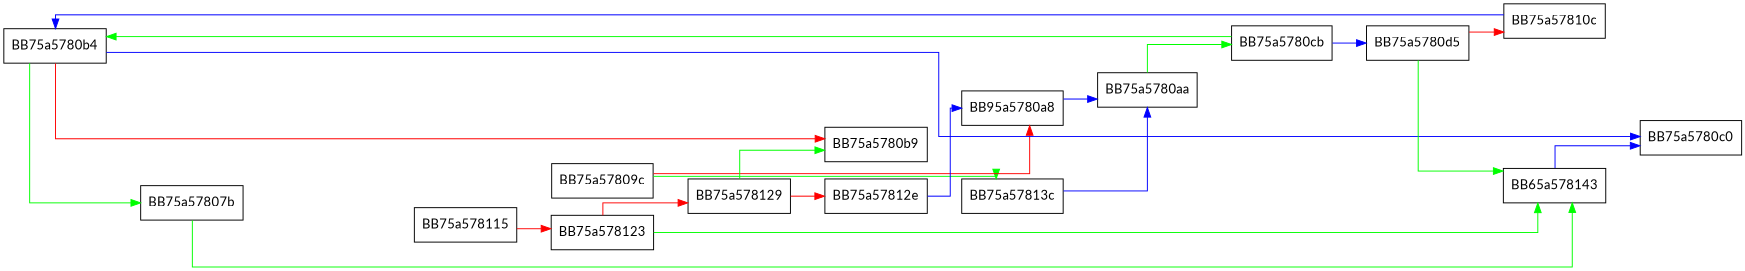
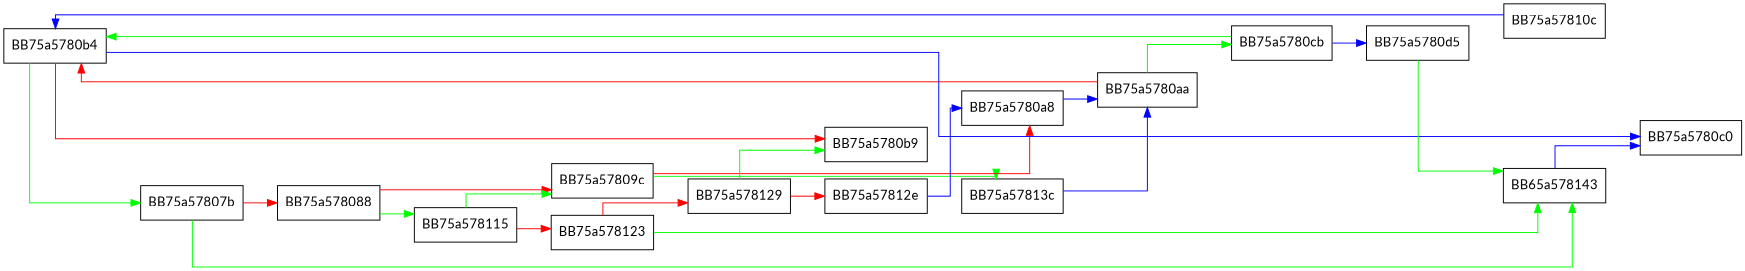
(1482, 32) -> none
none -> (585, 82)
(1012, 108) -> (1012, 108)
none -> (497, 194)
none -> (329, 203)
